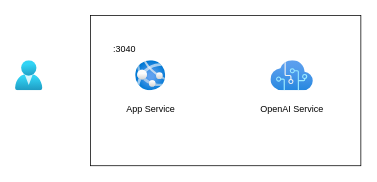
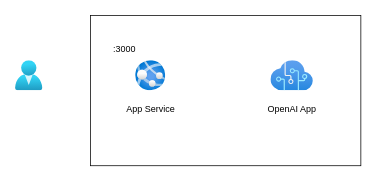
(125, 49) -> (125, 49)
(292, 109) -> (292, 109)
